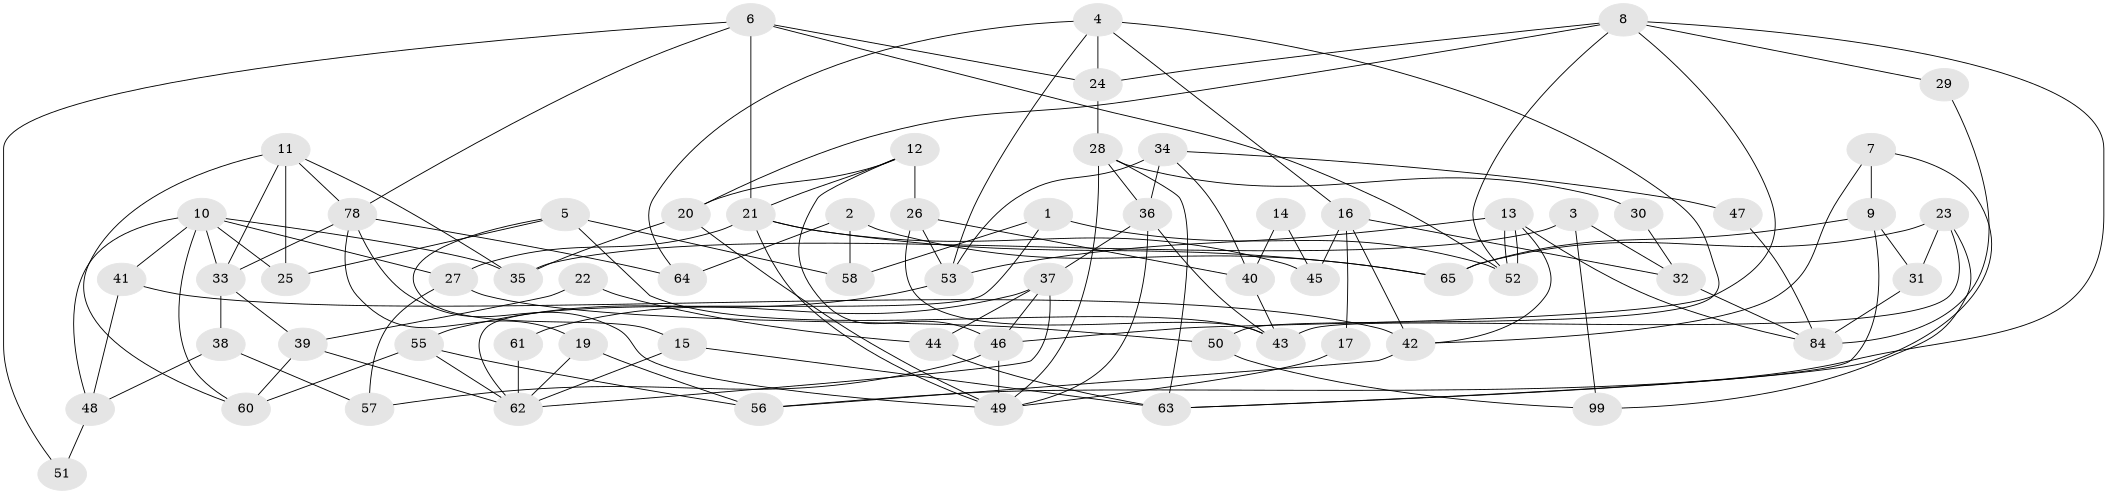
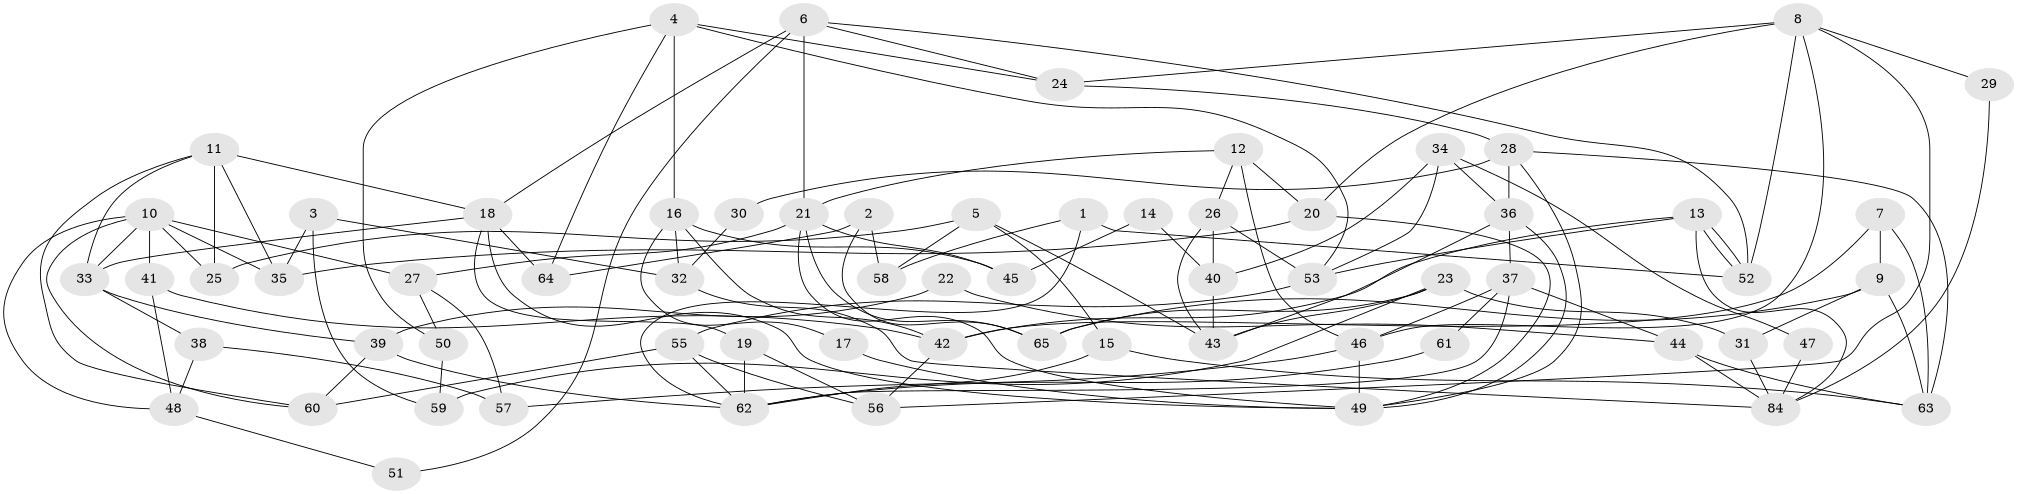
(352, 215) -> (488, 215)
none -> (1727, 377)
(1597, 409) -> (439, 409)
